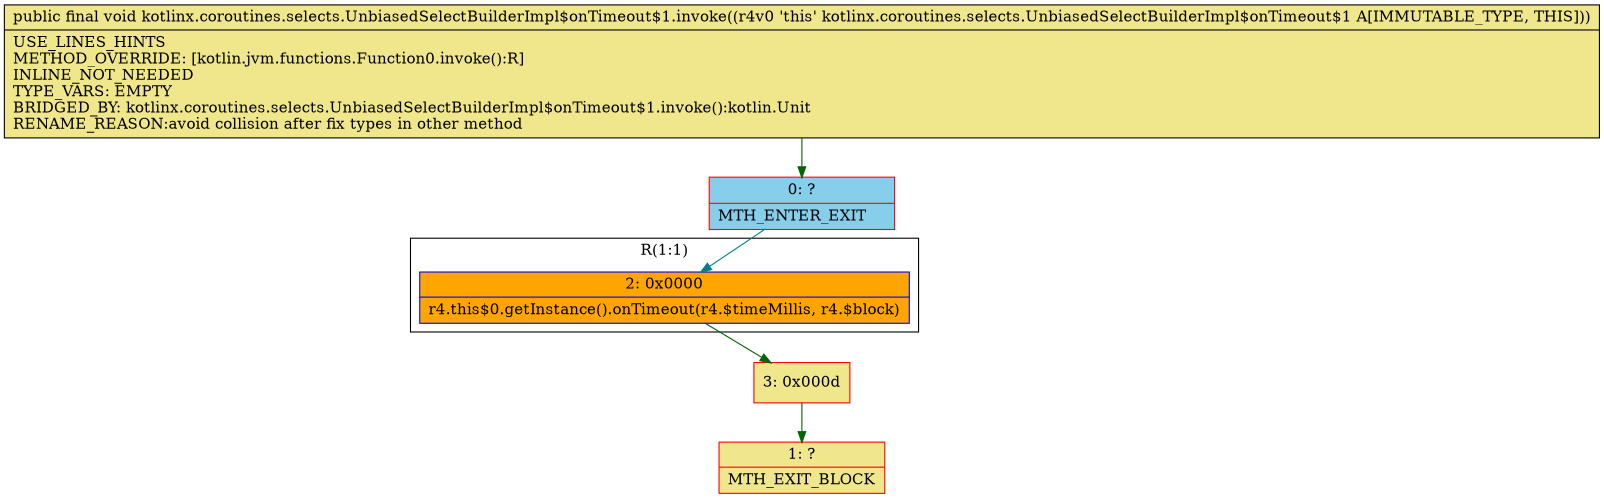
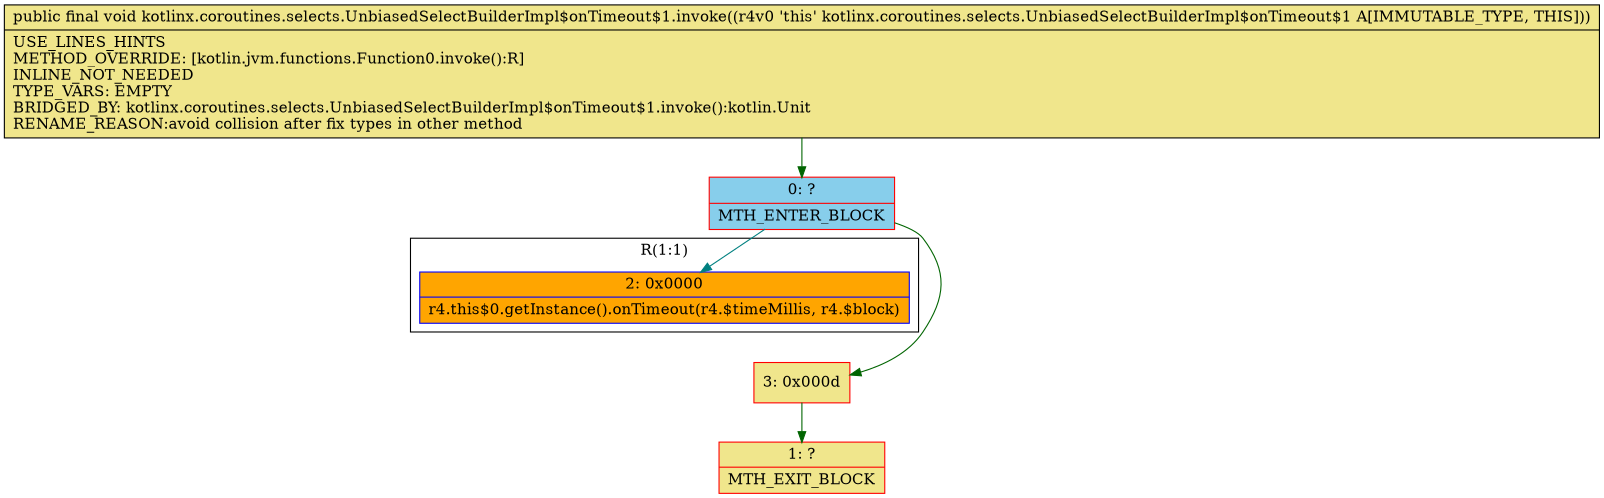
(792, 216) -> (802, 216)
(733, 340) -> (937, 306)
